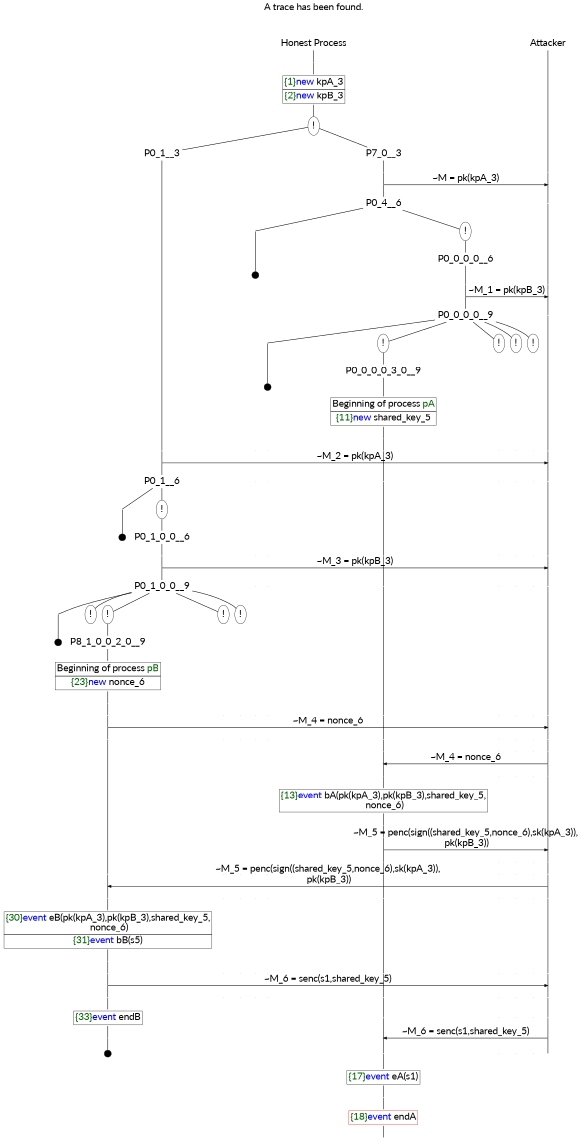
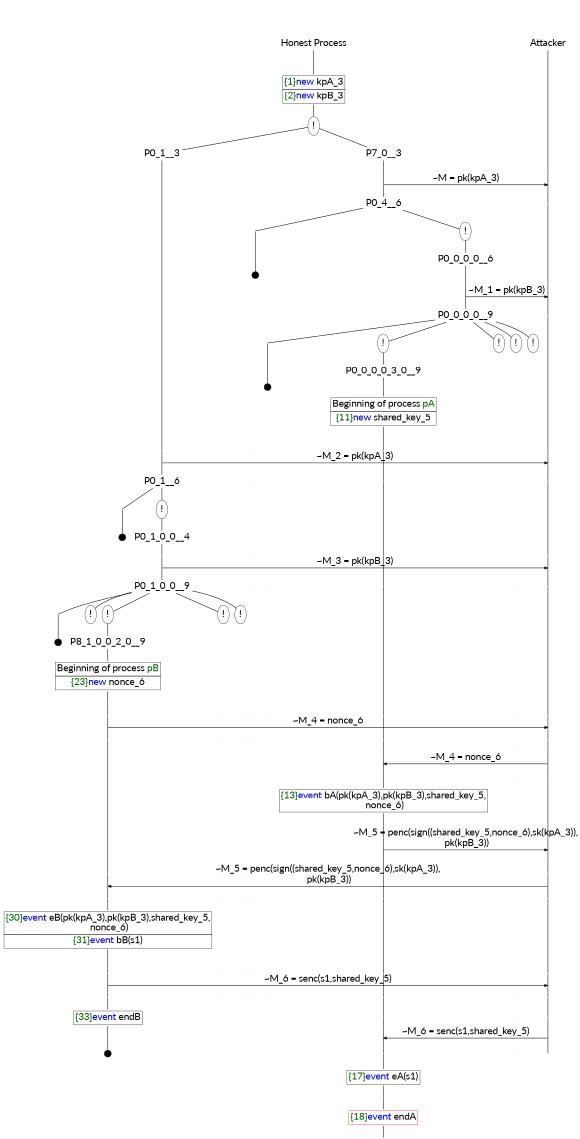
(314, 13) -> none
(162, 537) -> (162, 537)
(128, 940) -> (128, 940)
